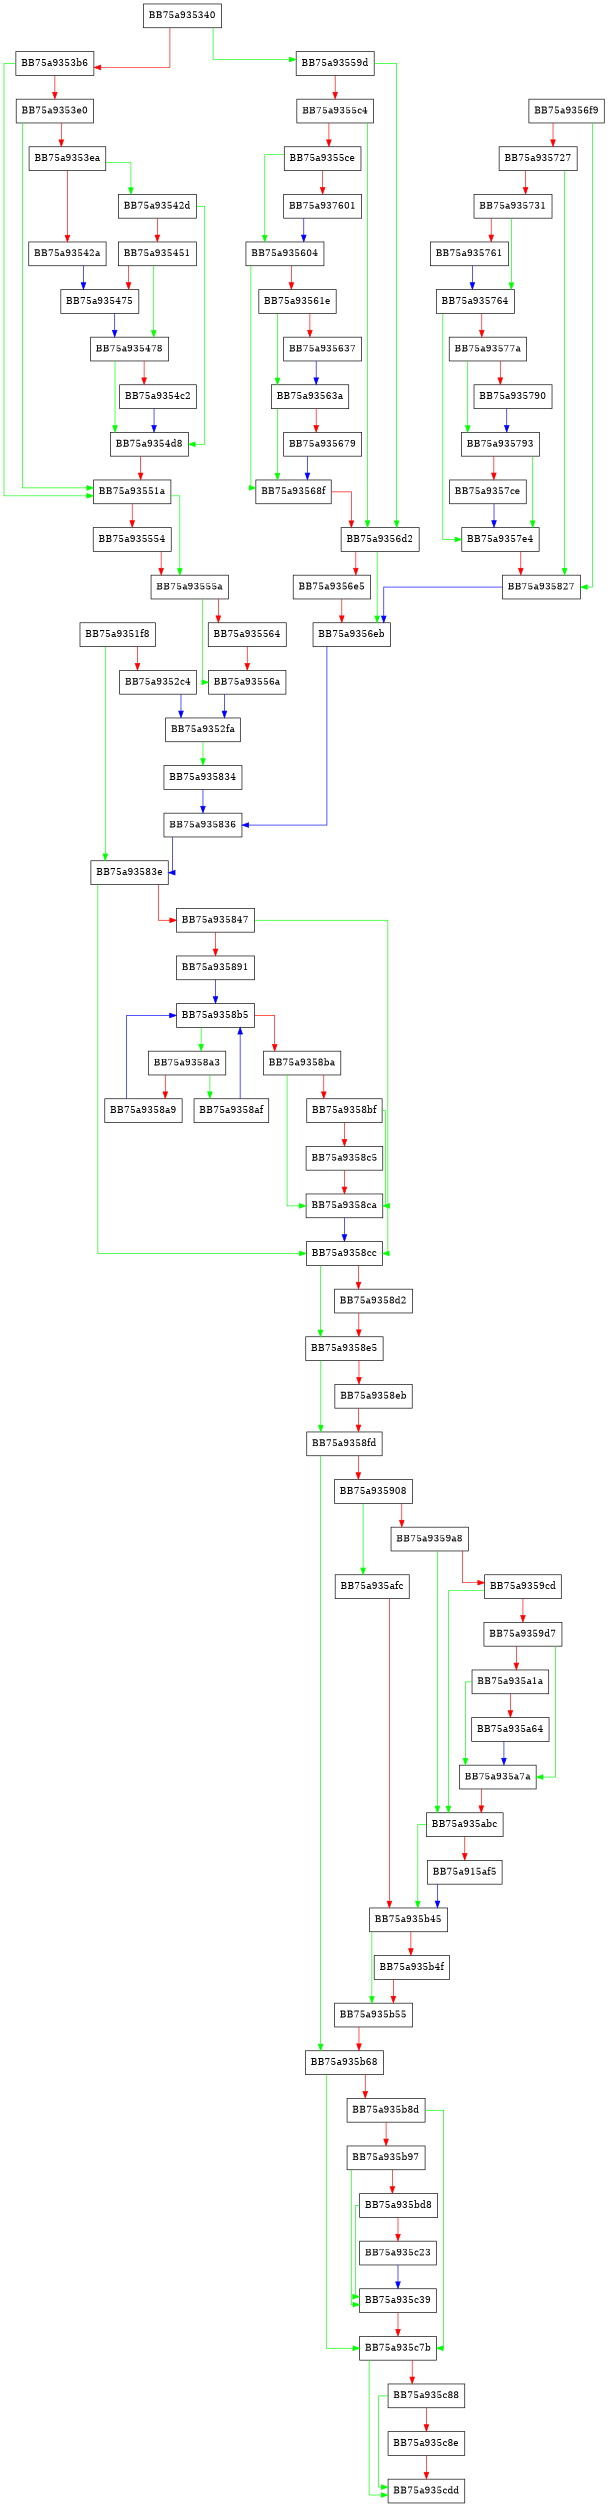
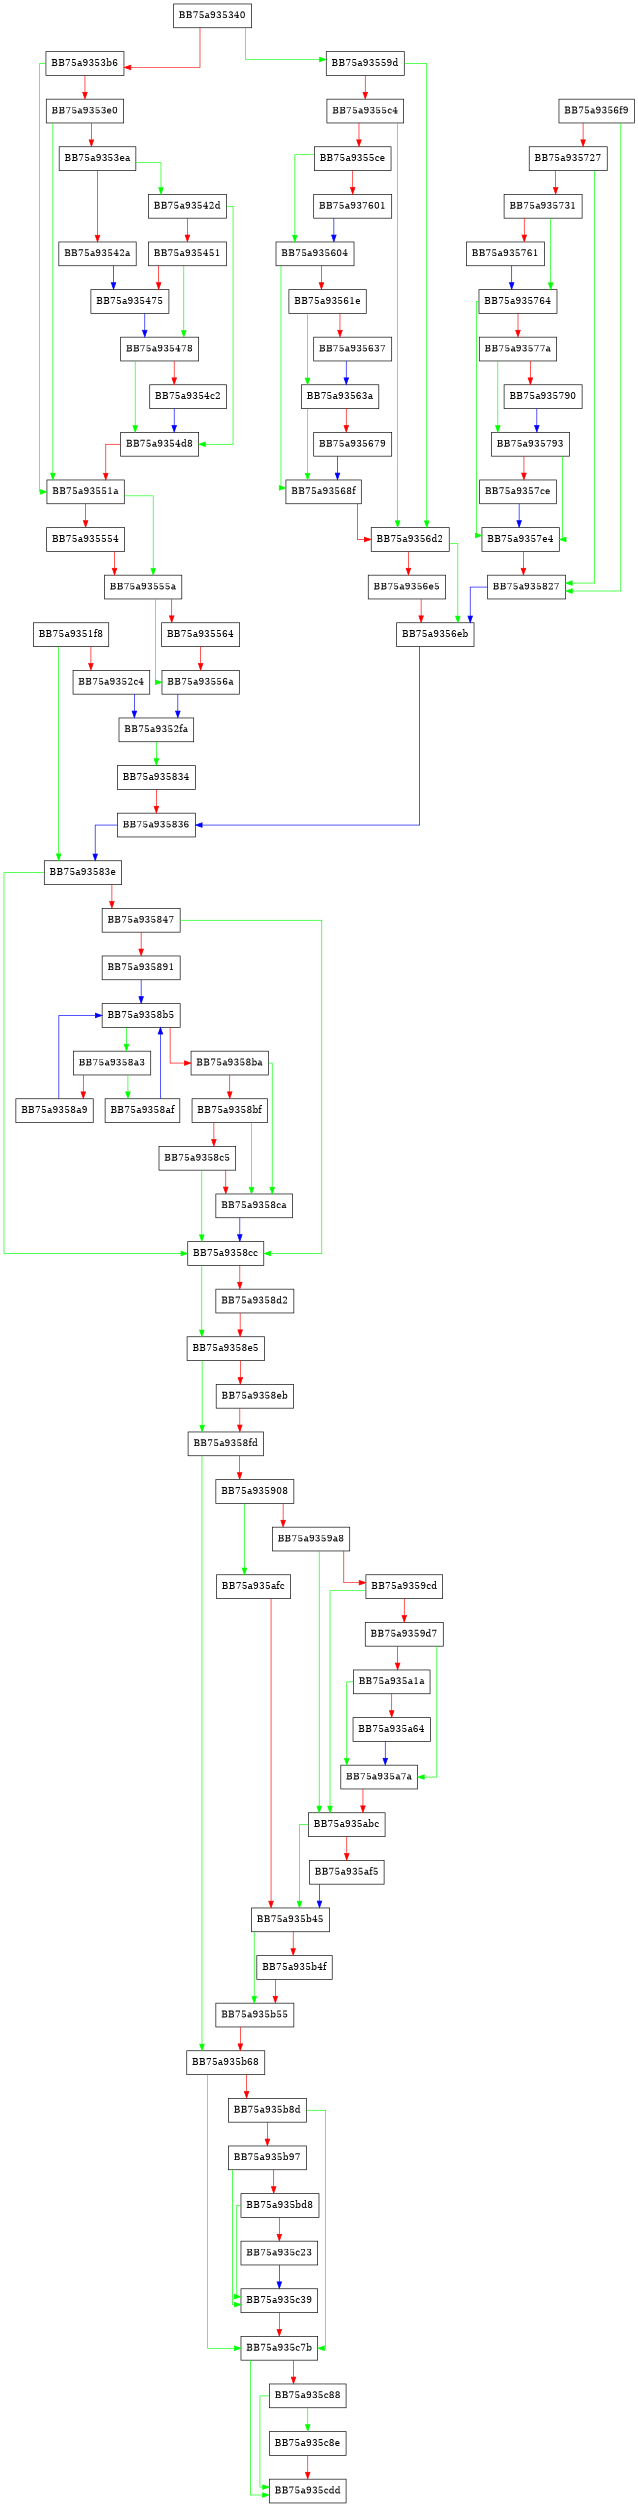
(203, 798) -> (156, 798)
none -> (202, 1203)
(465, 1872) -> (347, 1872)
(426, 2416) -> (308, 2416)
